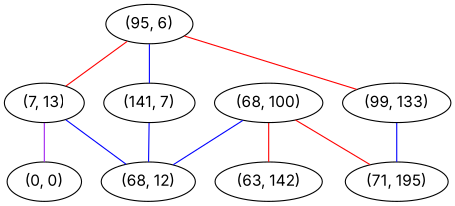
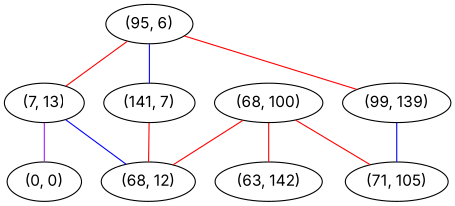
(397, 103) -> (397, 103)
(149, 142) -> (149, 142)
(208, 143) -> (208, 143)
(397, 182) -> (397, 182)
